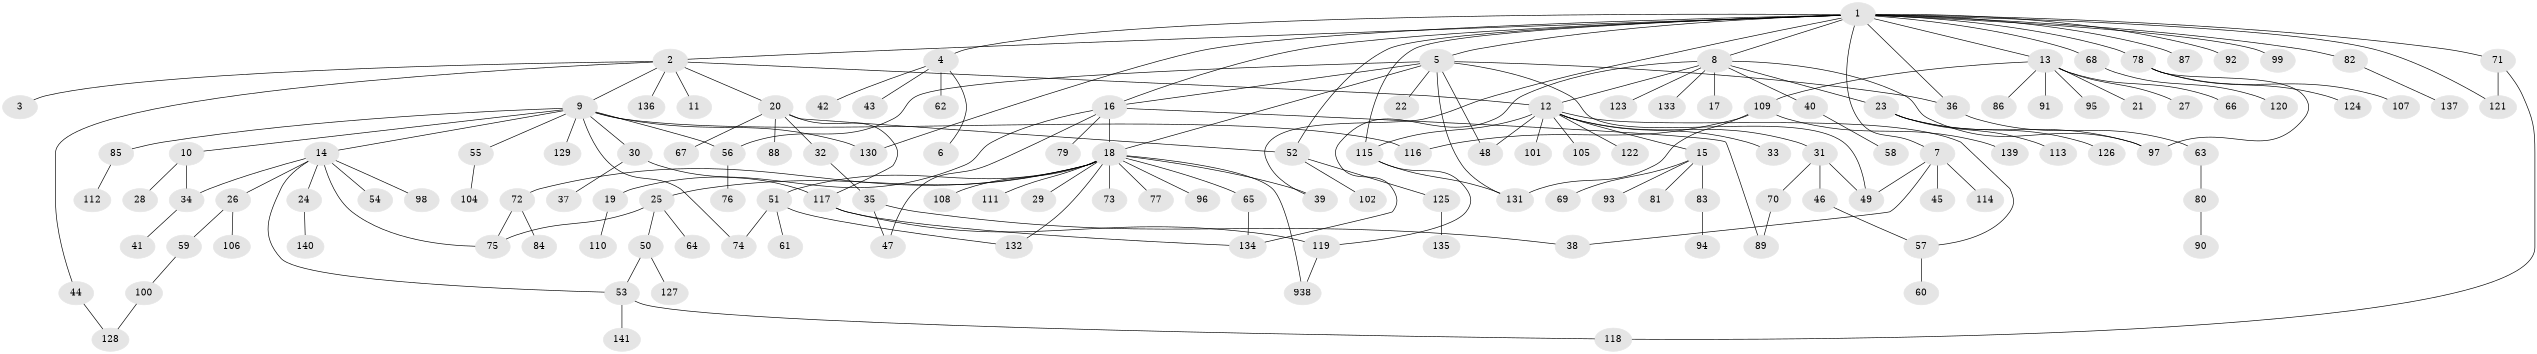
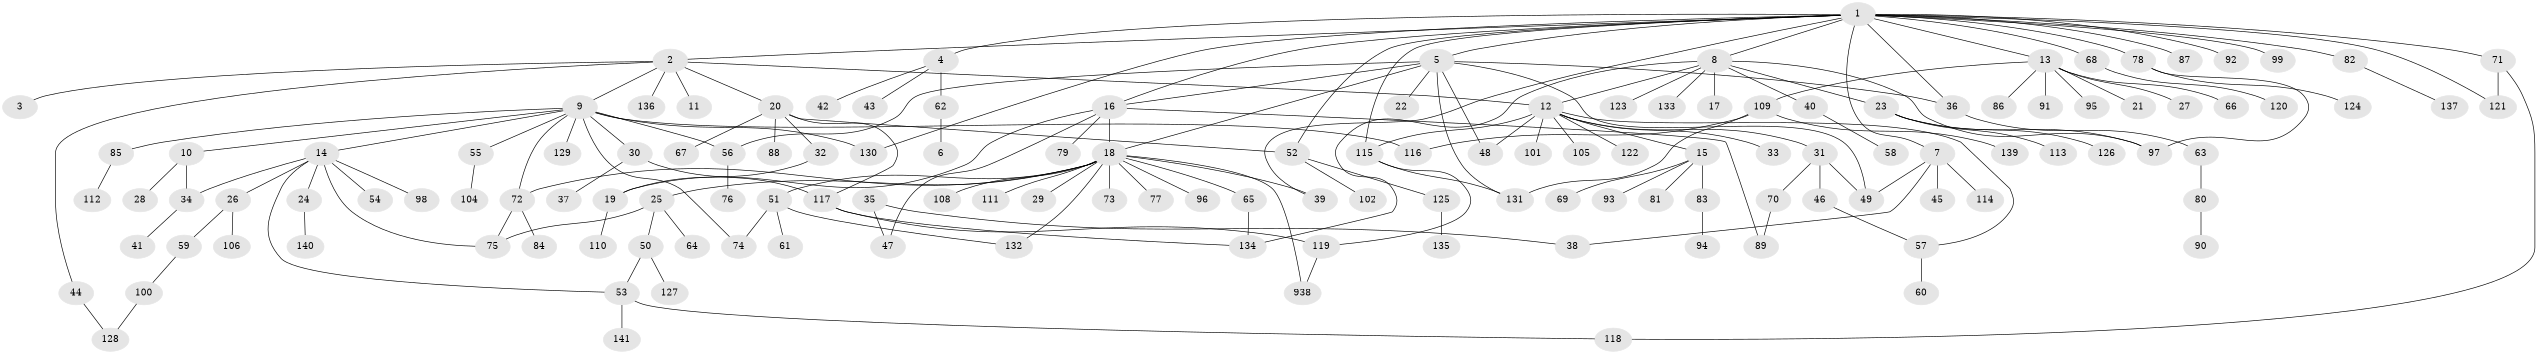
(967, 107) -> (941, 133)
(2401, 107) -> none
none -> (535, 146)
(843, 175) -> (716, 177)
